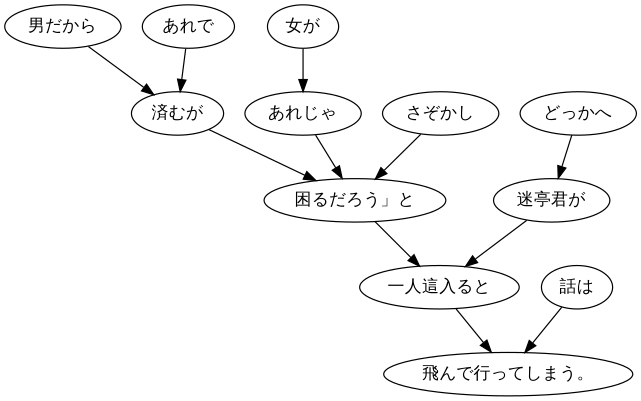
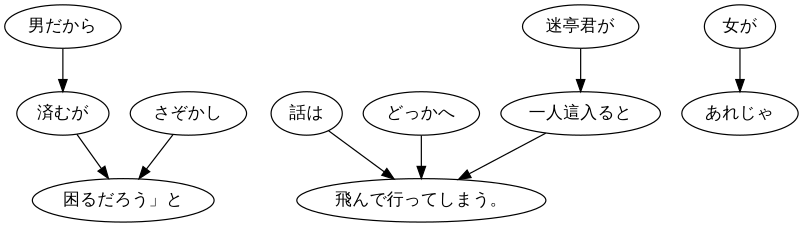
(188, 27) -> none
(326, 151) -> none
(567, 151) -> (421, 151)
(393, 240) -> none
